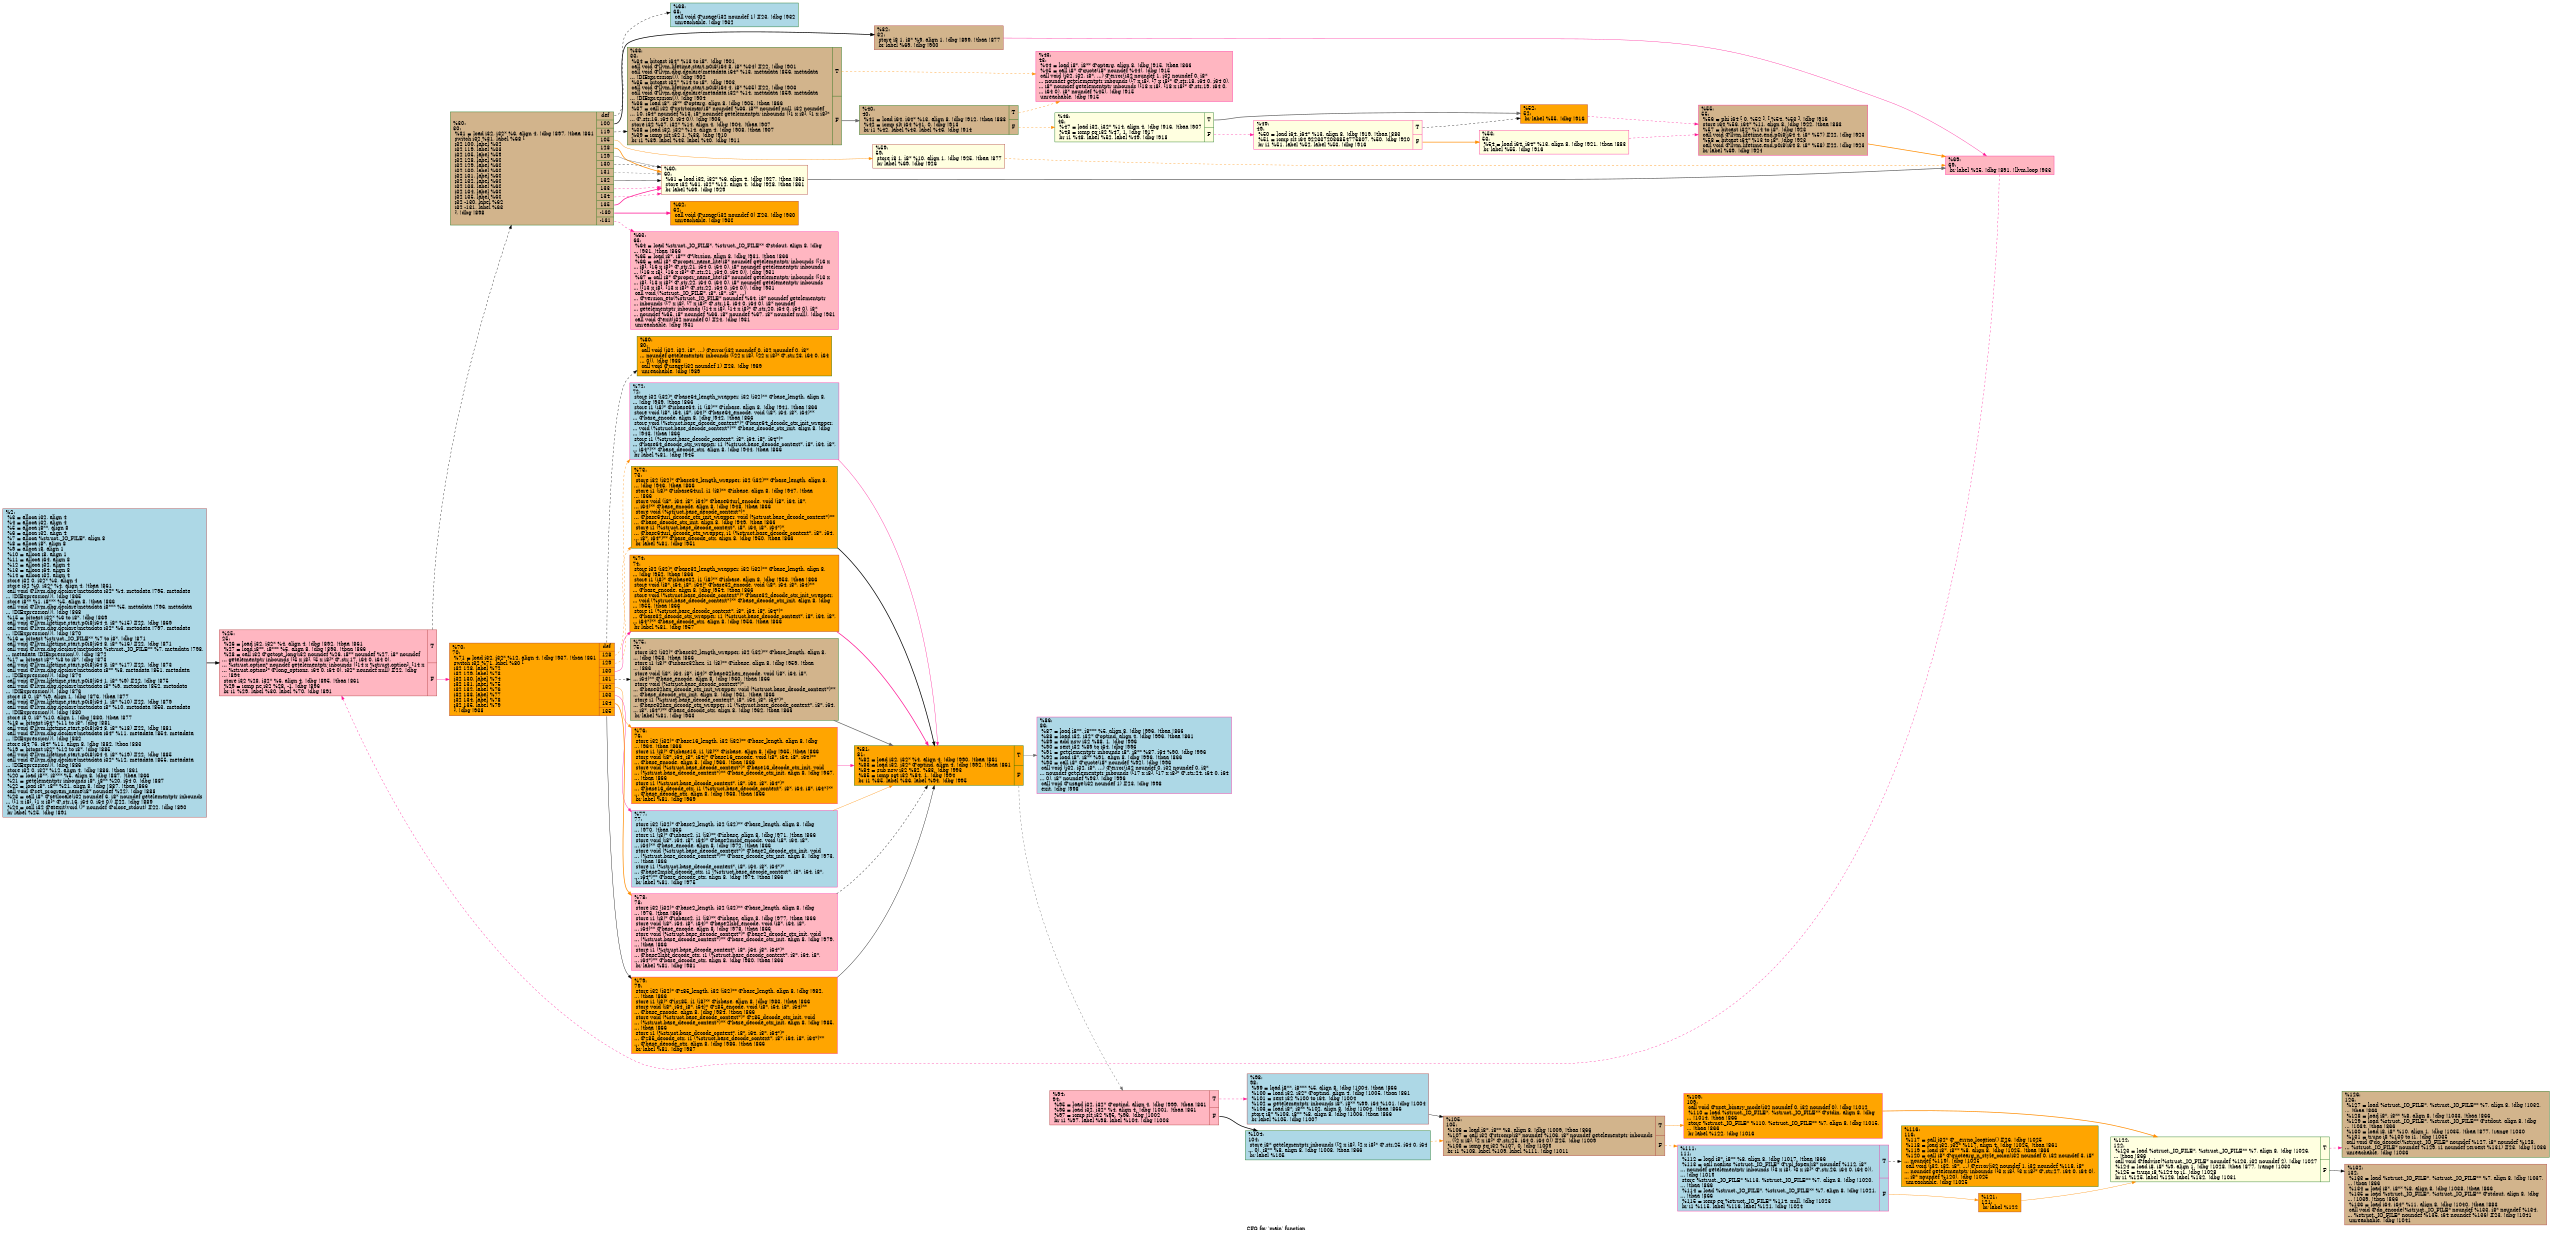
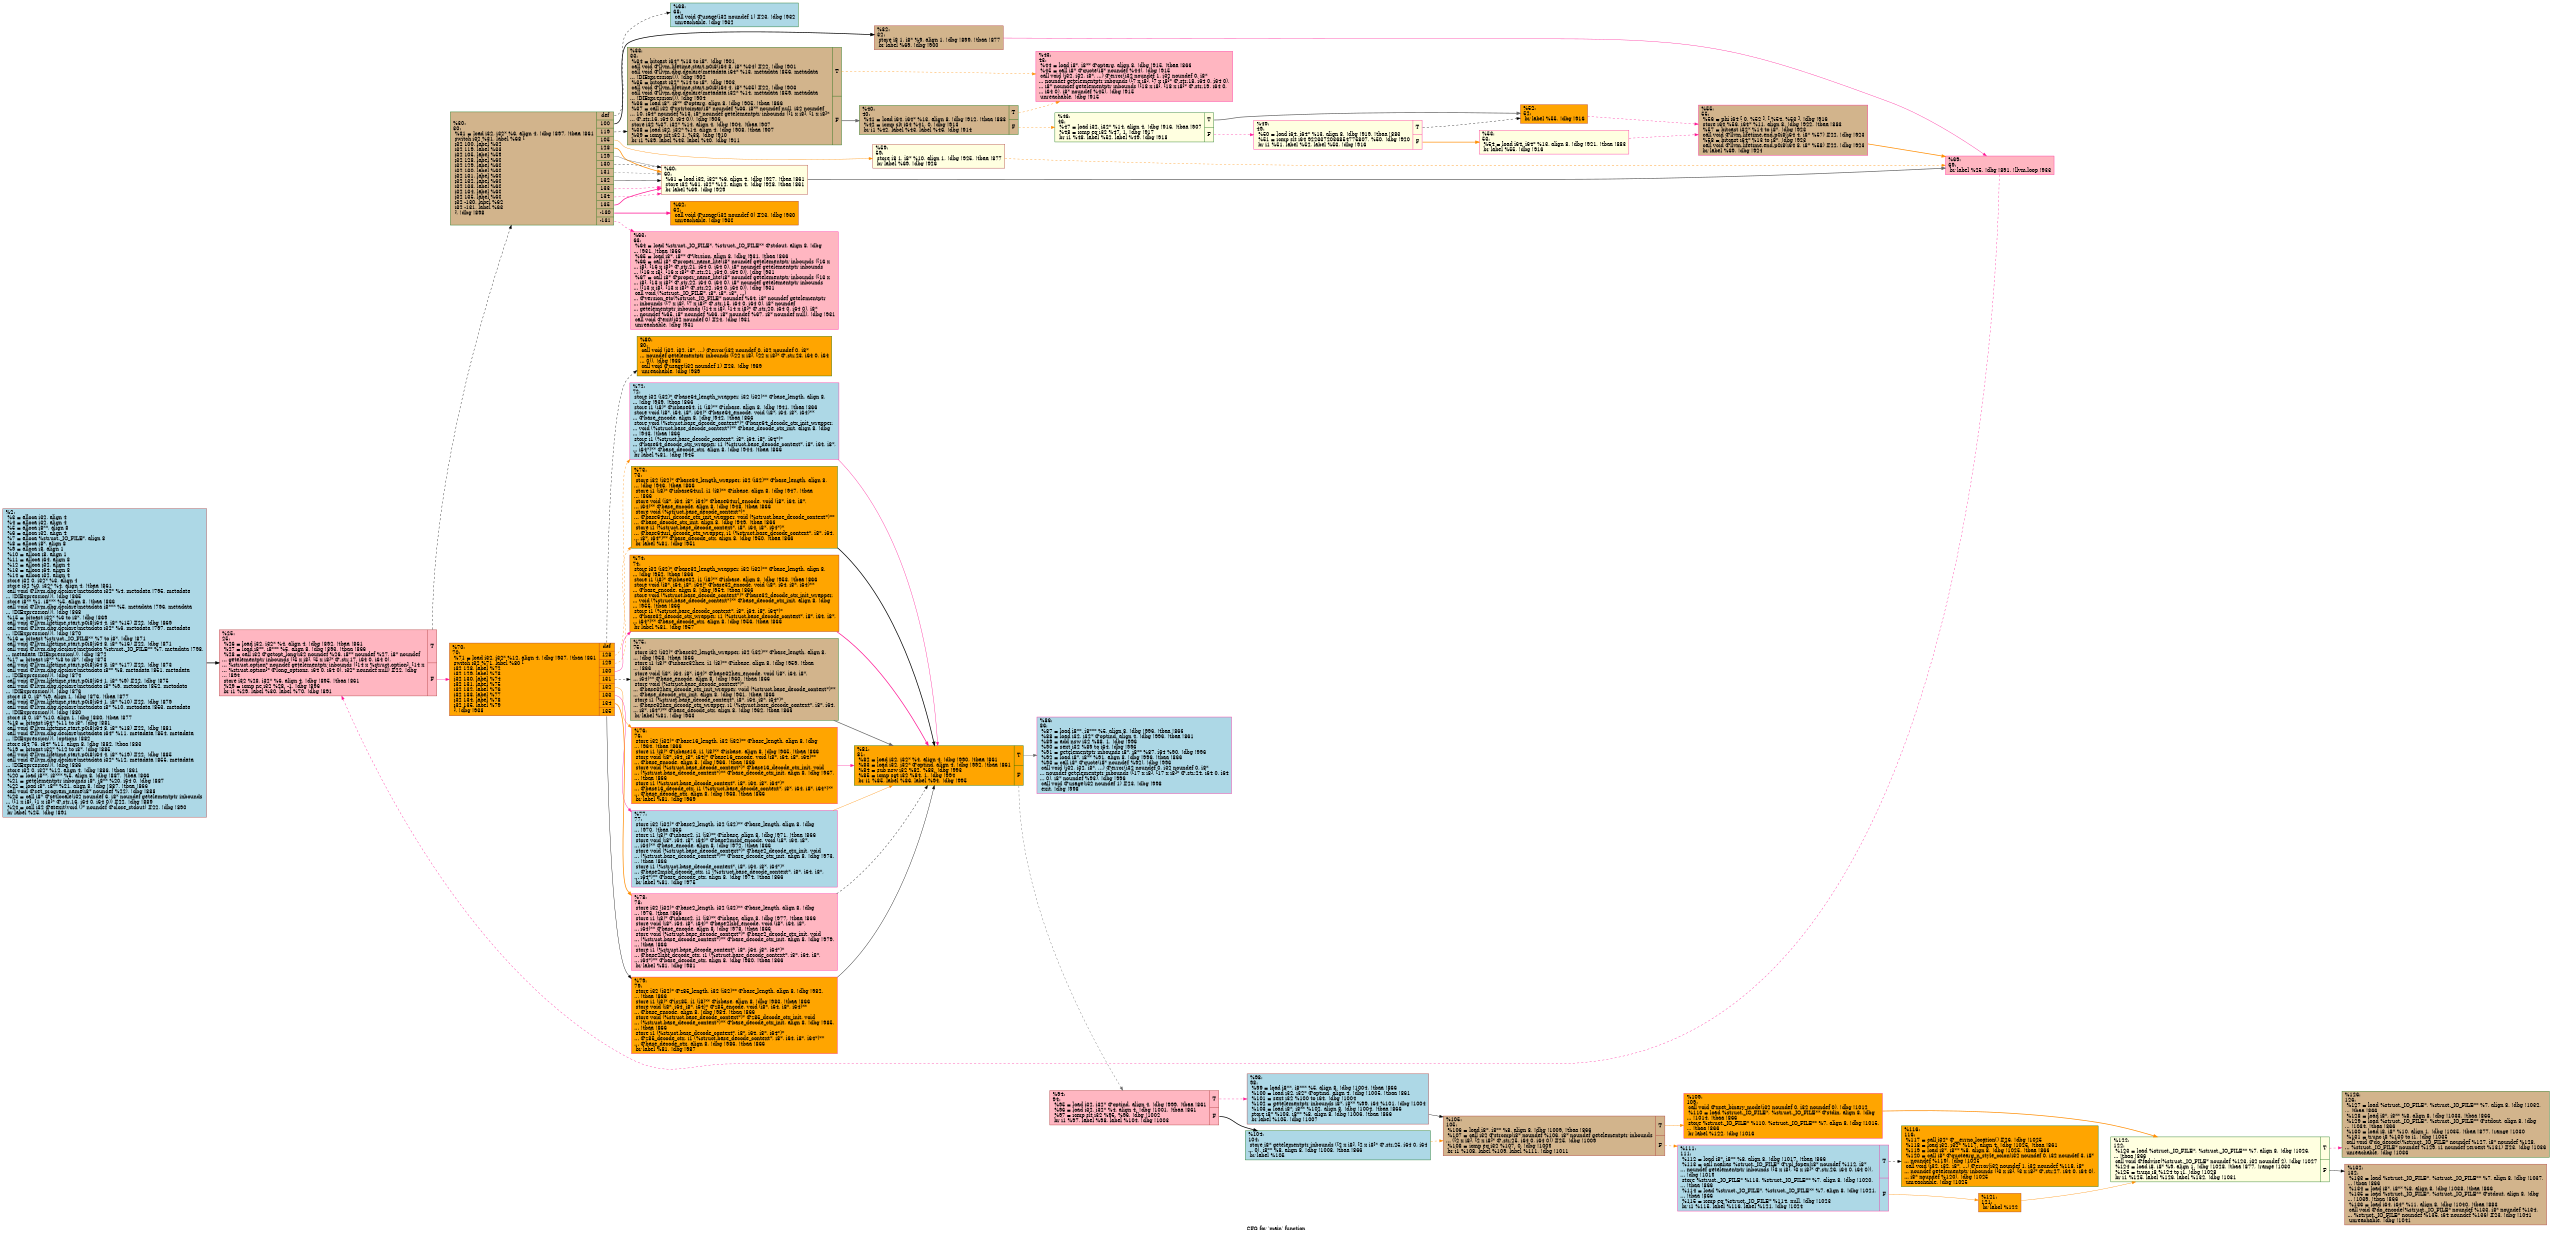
(44, 739) -> (48, 739)
